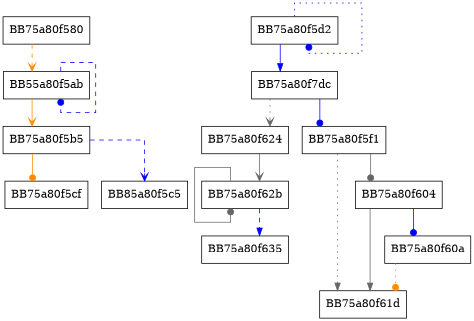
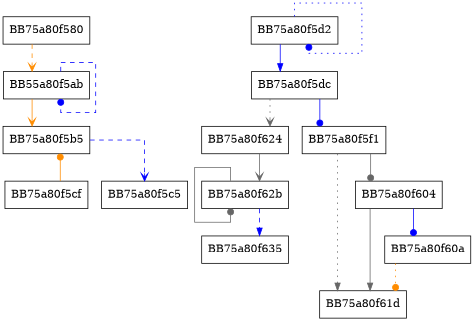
(295, 85) -> (295, 85)
(33, 164) -> (60, 171)
(145, 195) -> (145, 195)
